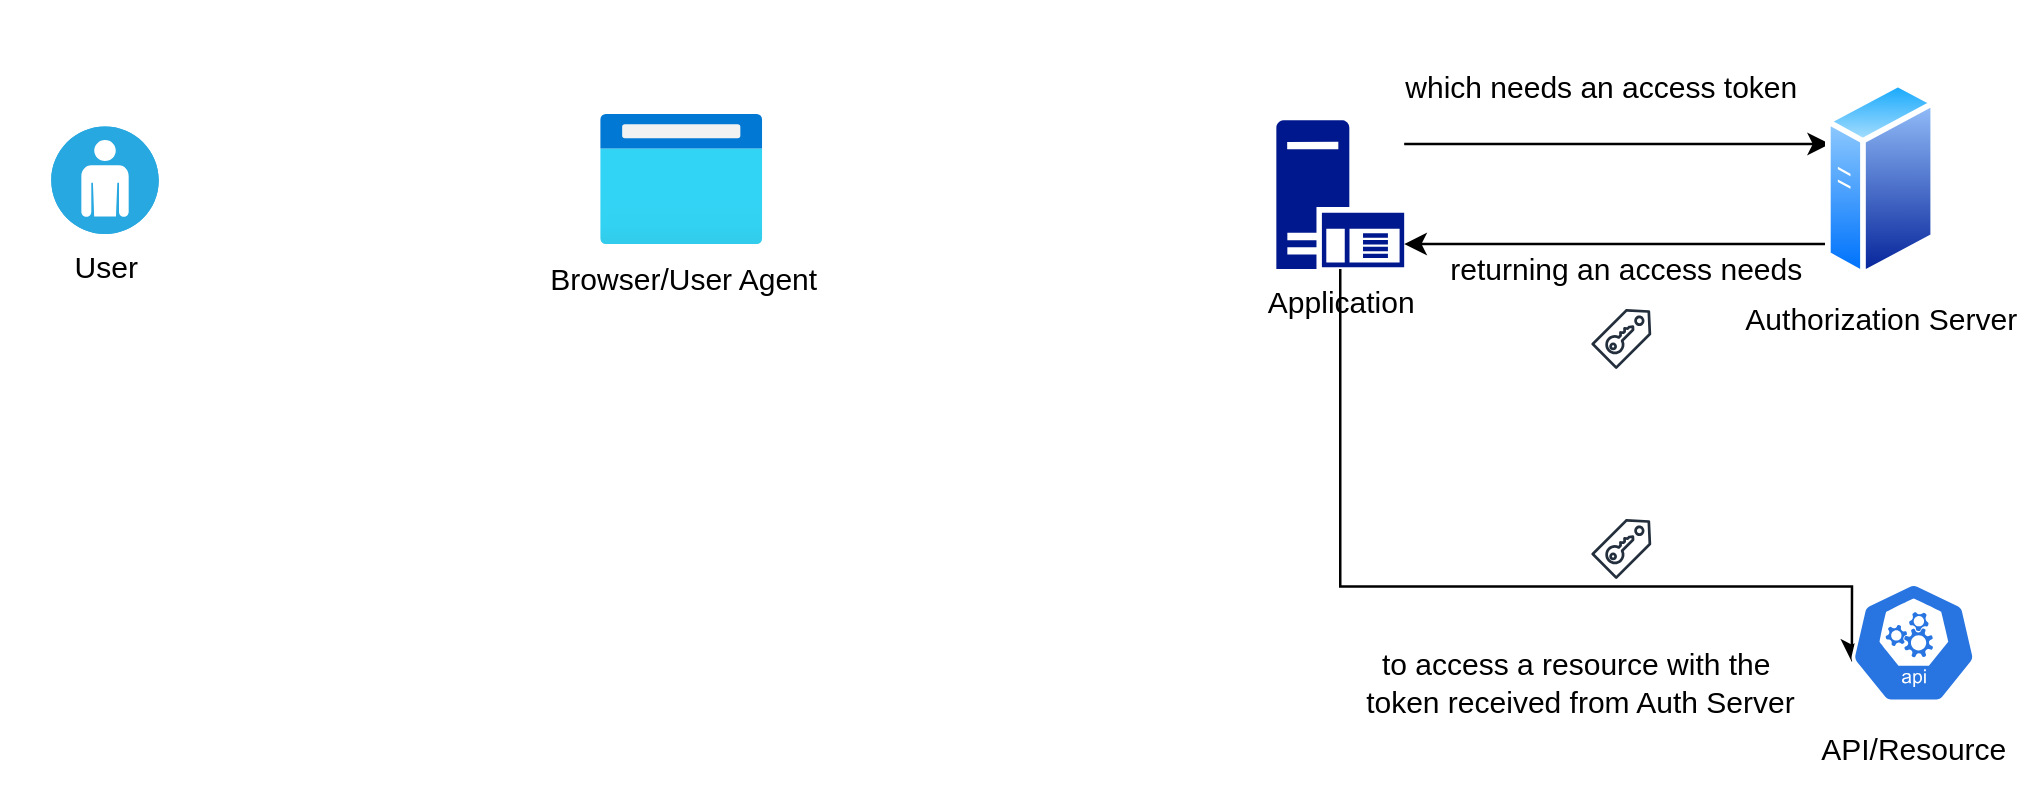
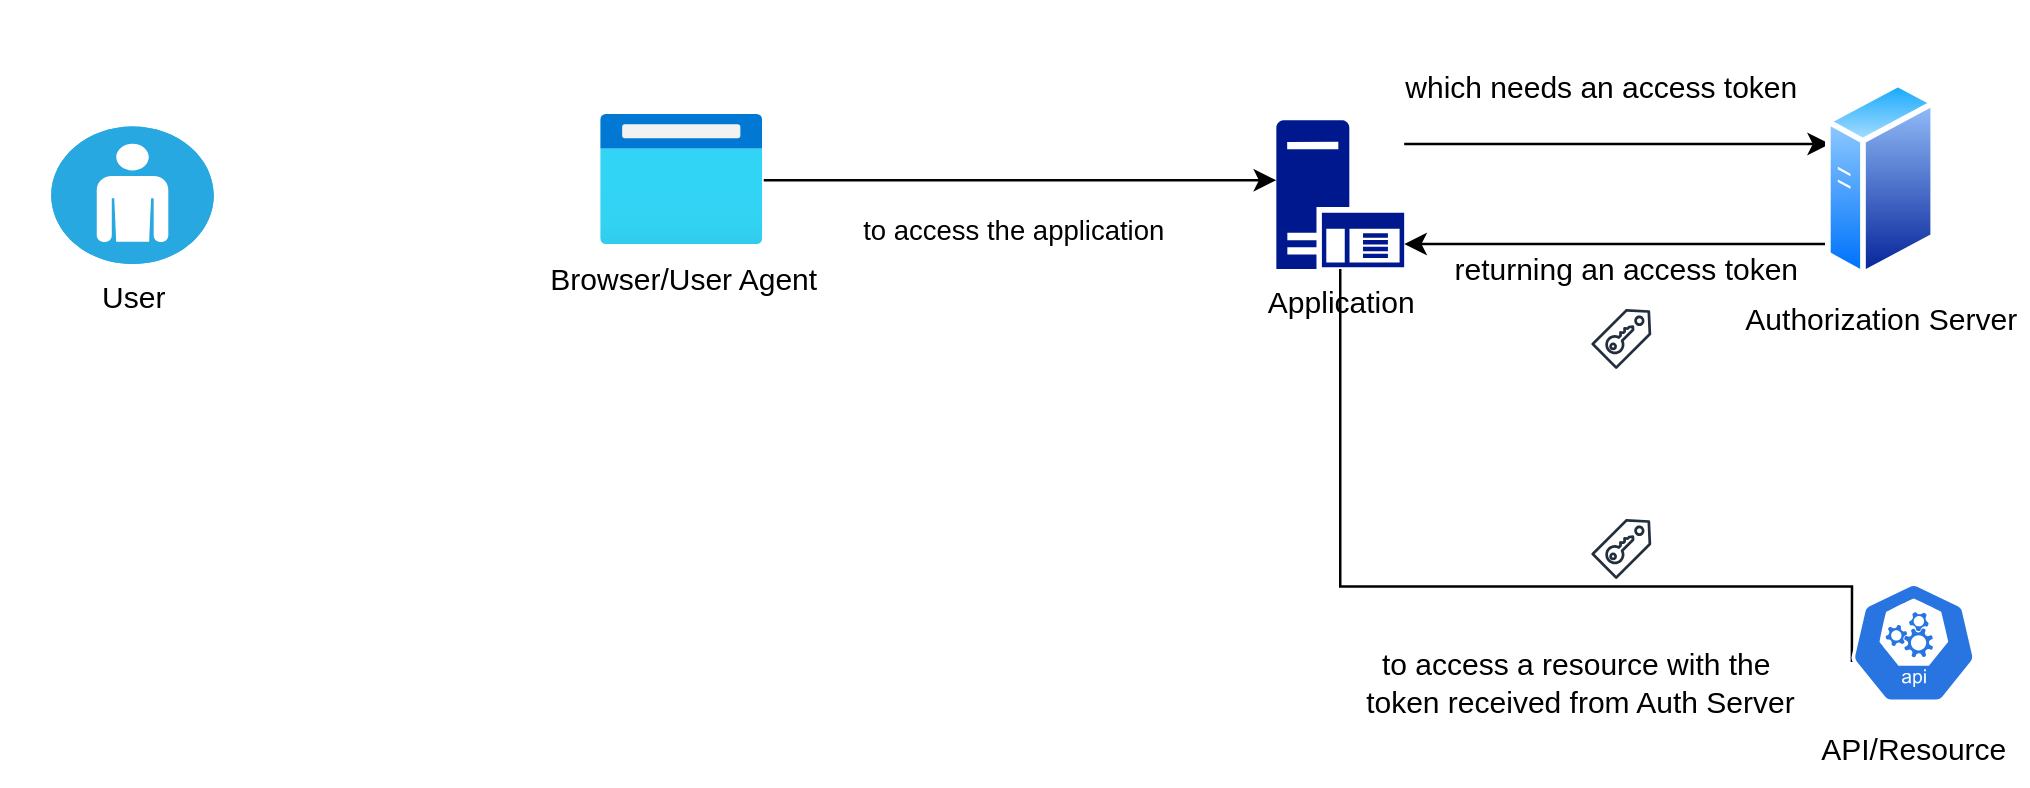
(105, 180) -> (133, 195)
none -> (1012, 180)
(1628, 271) -> (1628, 271)
(1852, 644) -> (1852, 652)
